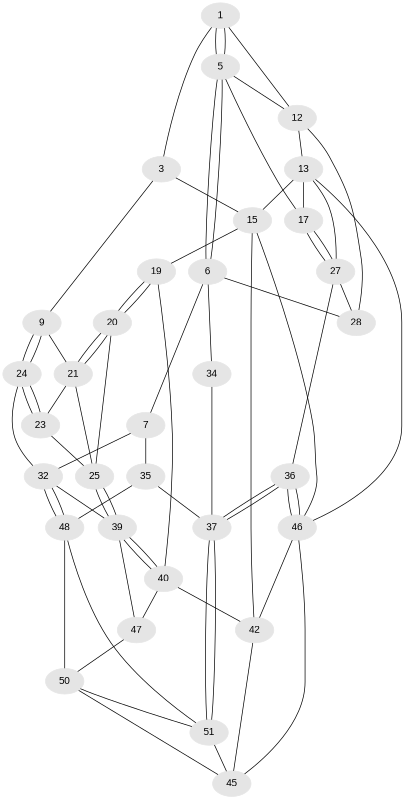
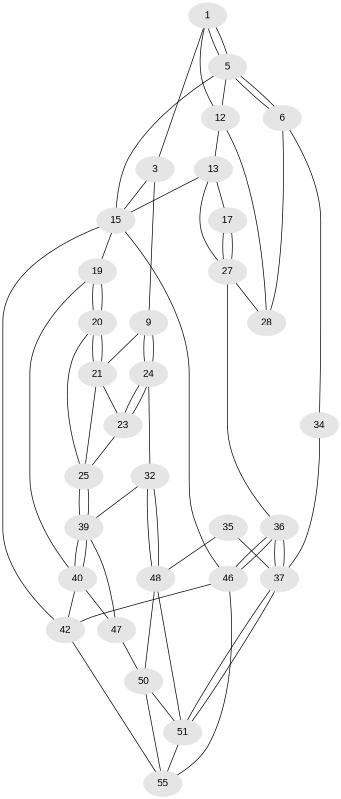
(258, 145) -> (148, 130)
(402, 356) -> none
(146, 425) -> none
(232, 784) -> (163, 784)
